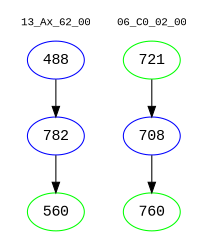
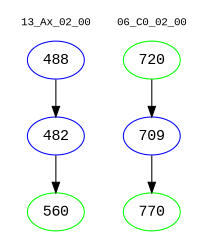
(56, 23) -> (56, 23)
(152, 60) -> (152, 60)
(56, 136) -> (56, 136)
(152, 136) -> (152, 136)
(152, 212) -> (152, 212)
